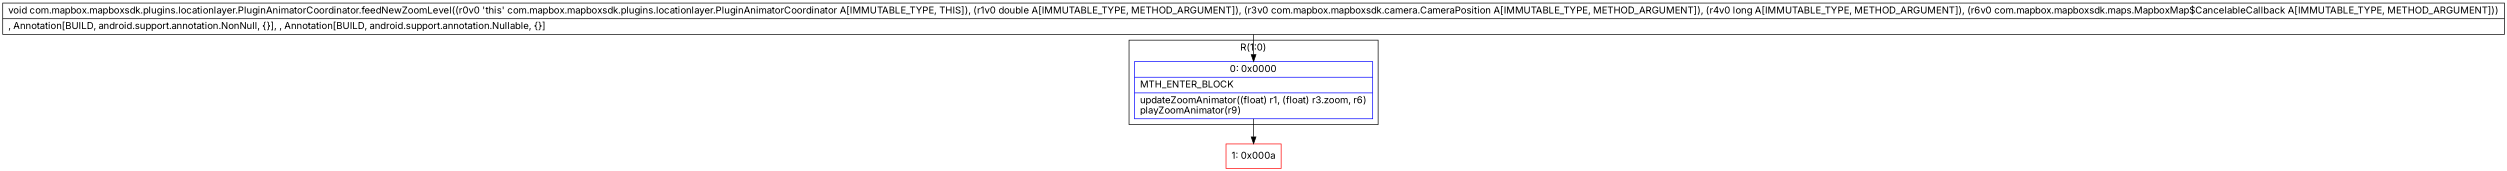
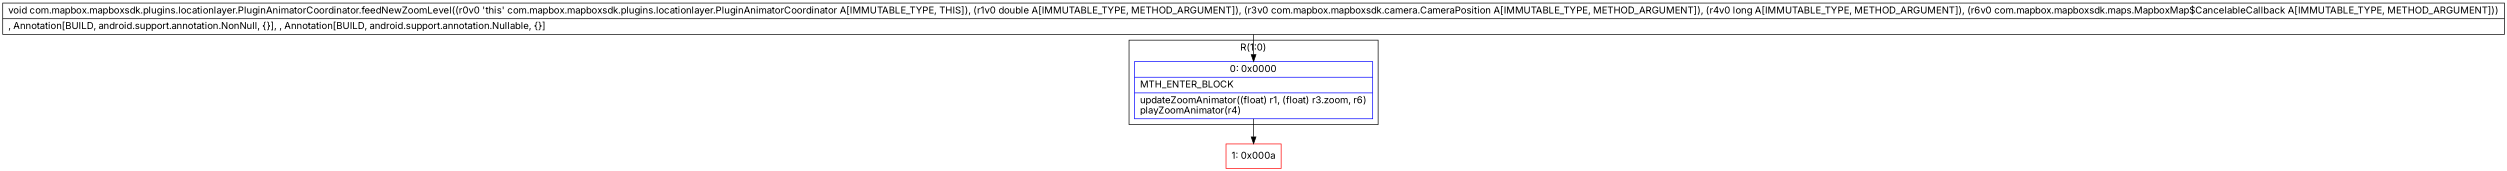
(1191, 111) -> (1191, 111)
